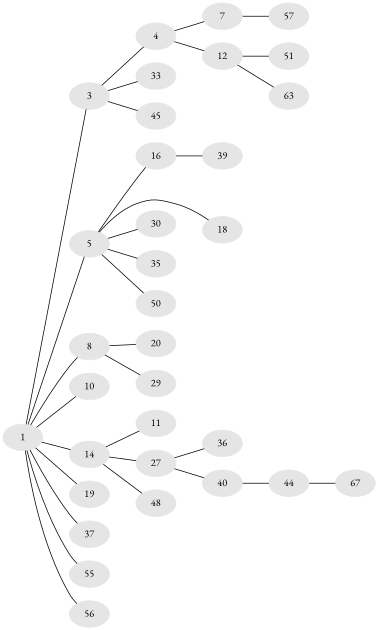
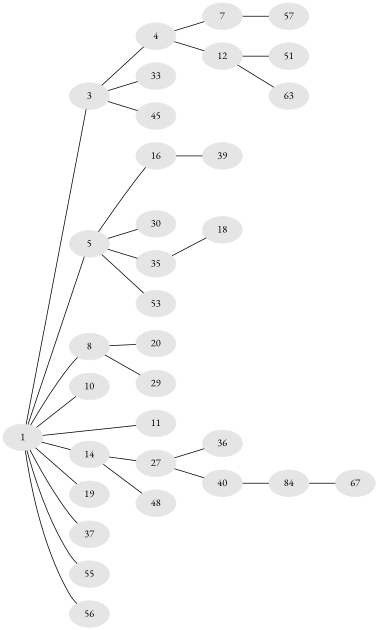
(151, 200) -> (189, 247)
(156, 304) -> (156, 304)
(123, 439) -> (89, 430)
(289, 483) -> (289, 483)
